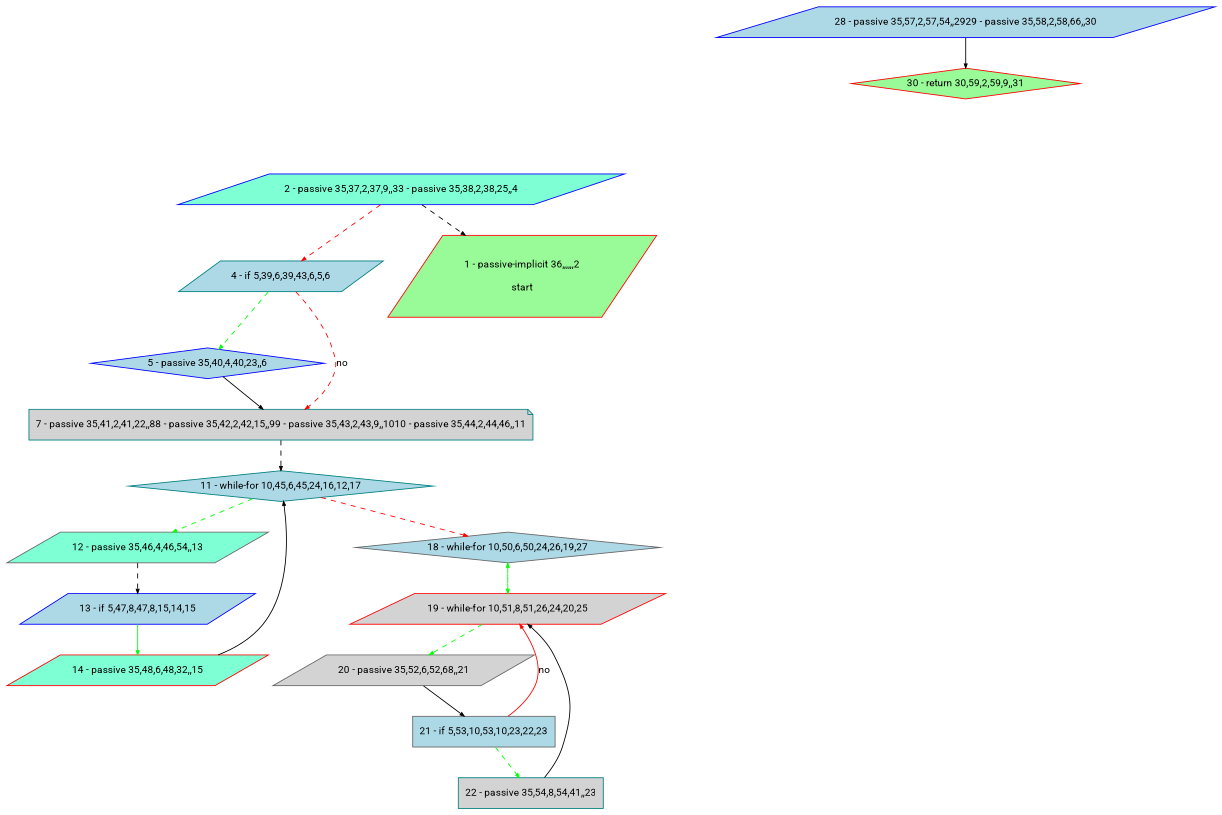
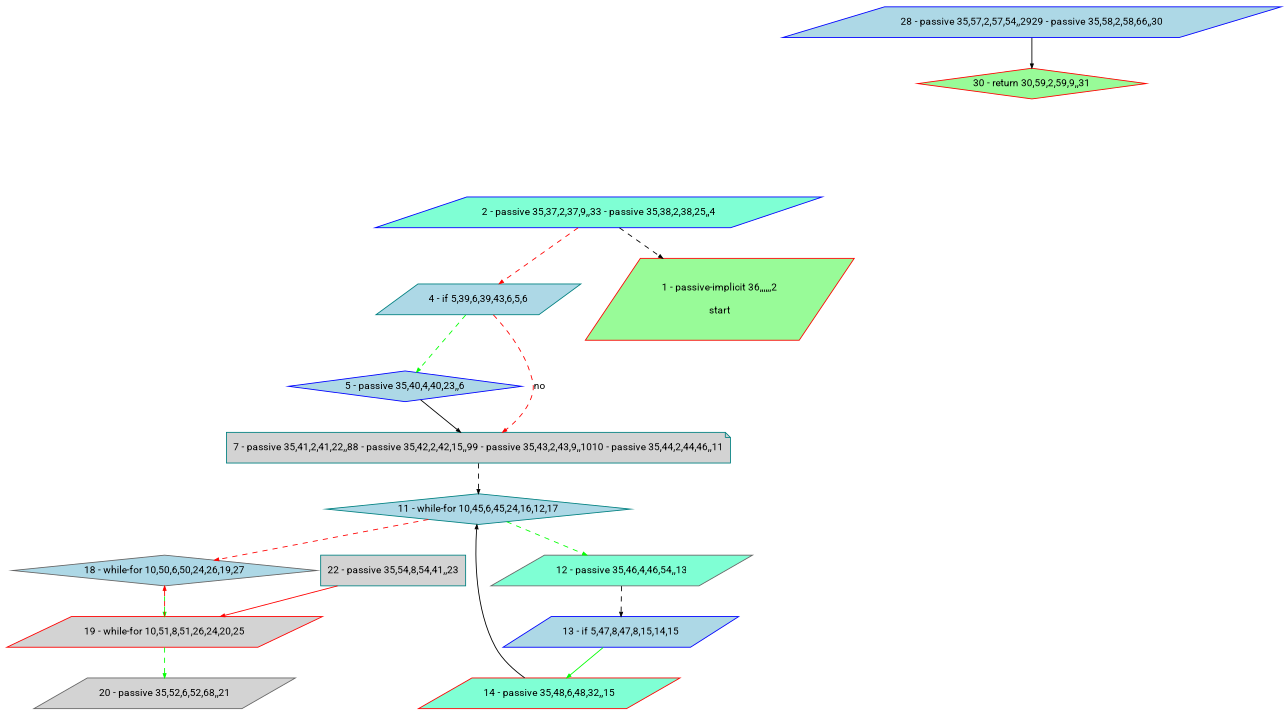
(508, 580) -> (165, 603)
(570, 700) -> (281, 601)
(484, 732) -> none
